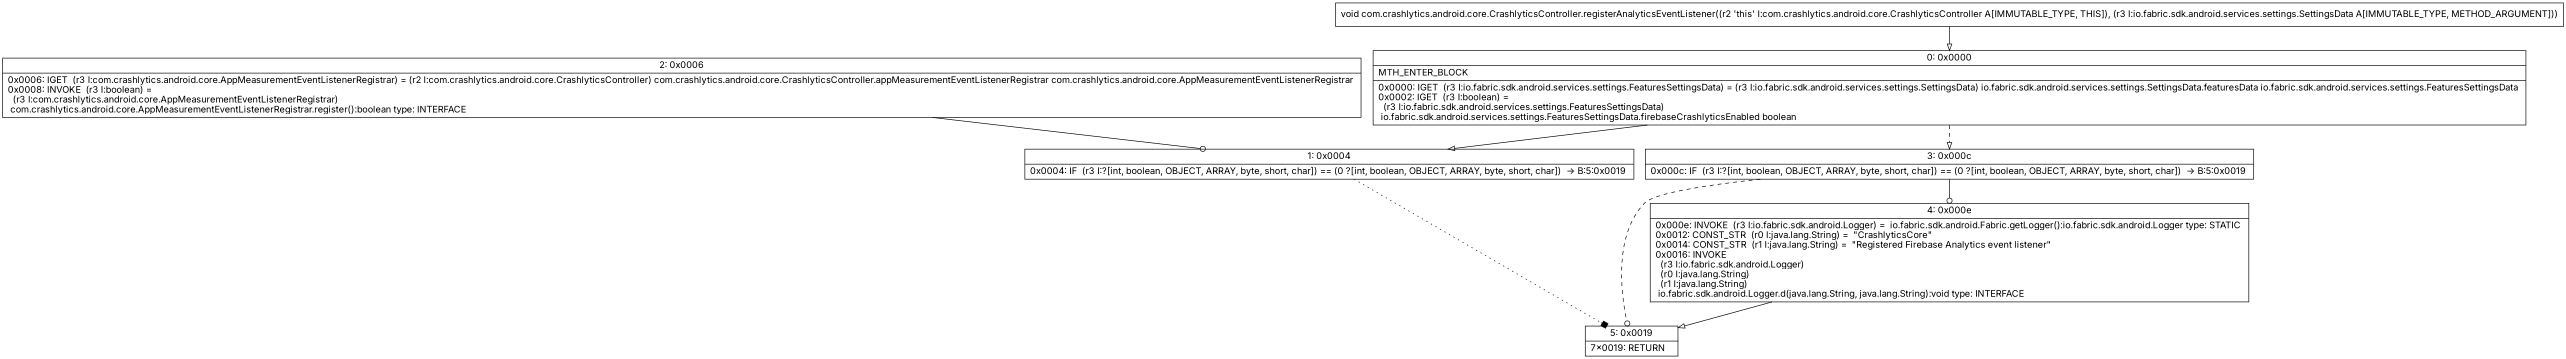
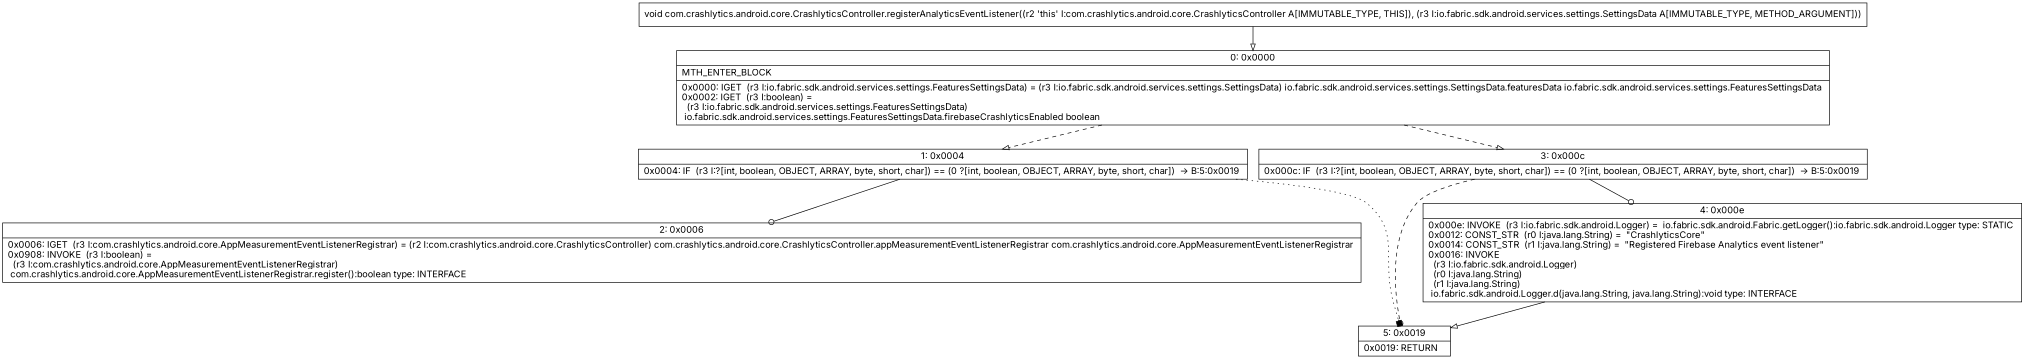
(81, 90) -> (81, 255)
(1066, 133) -> (837, 200)
(1551, 137) -> (1055, 136)
(1632, 348) -> (1404, 348)
